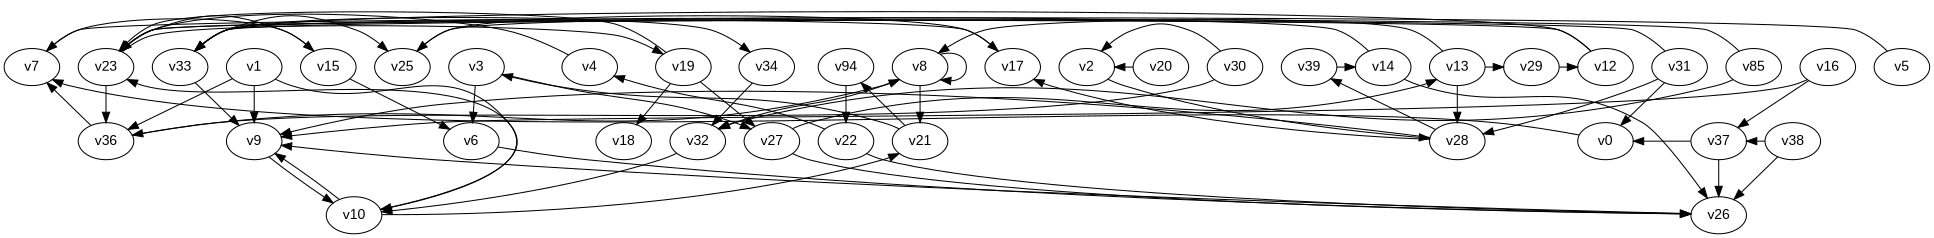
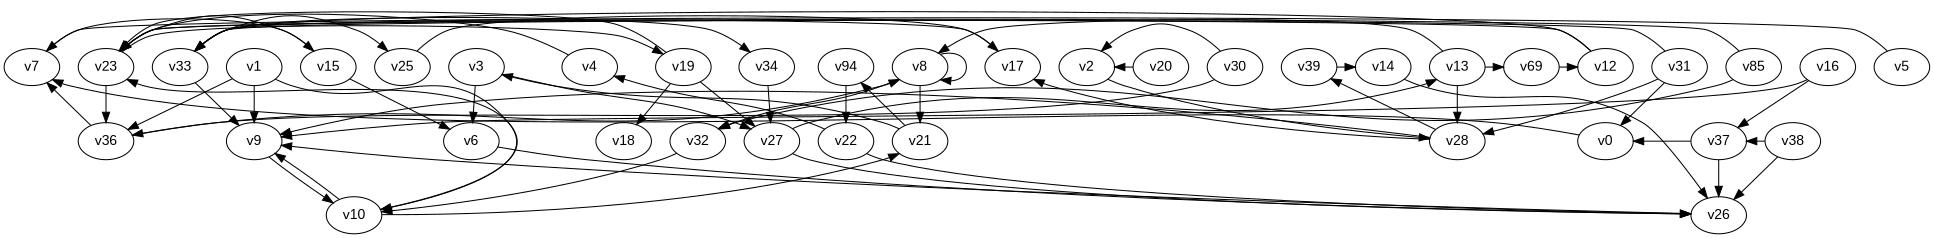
(898, 18) -> none
(1531, 67) -> (1531, 67)
(736, 100) -> (769, 99)
